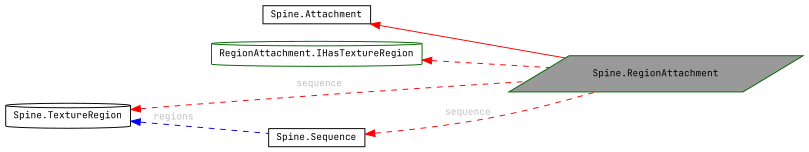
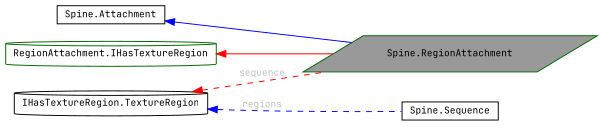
(472, 42) -> (263, 32)
(490, 64) -> (279, 54)
(68, 116) -> (111, 103)
(487, 119) -> none
